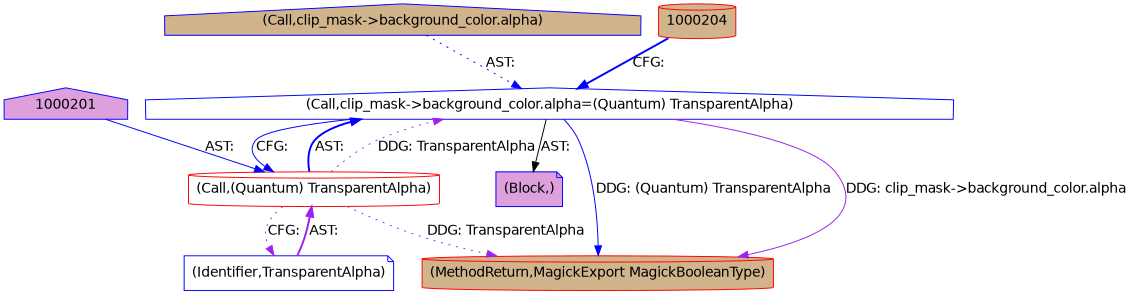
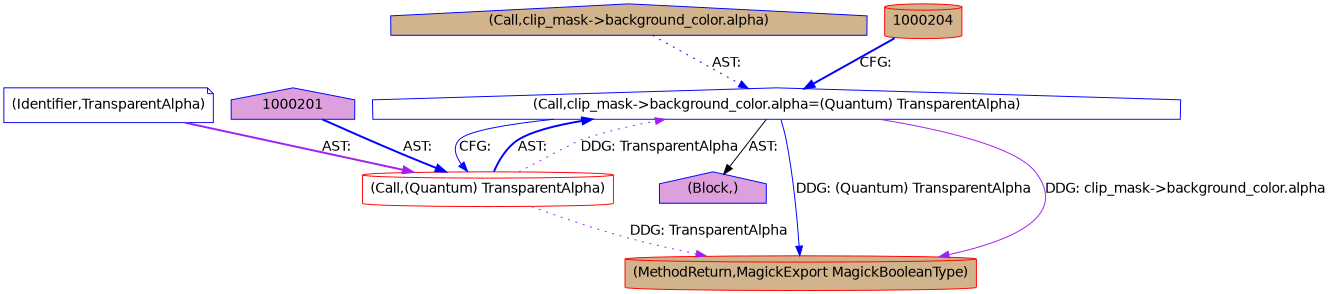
(180, 144) -> (379, 144)
(529, 189) -> (713, 189)
(267, 224) -> none
